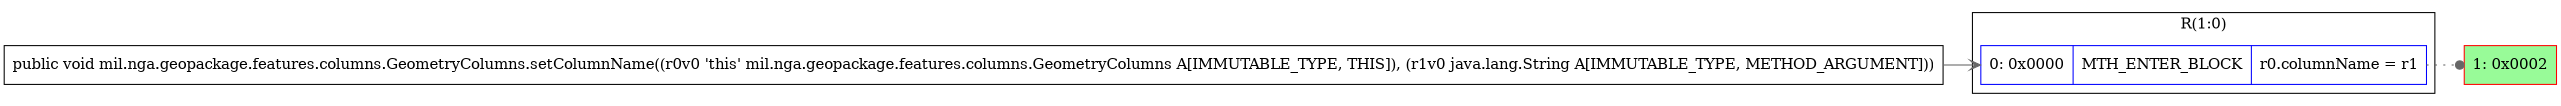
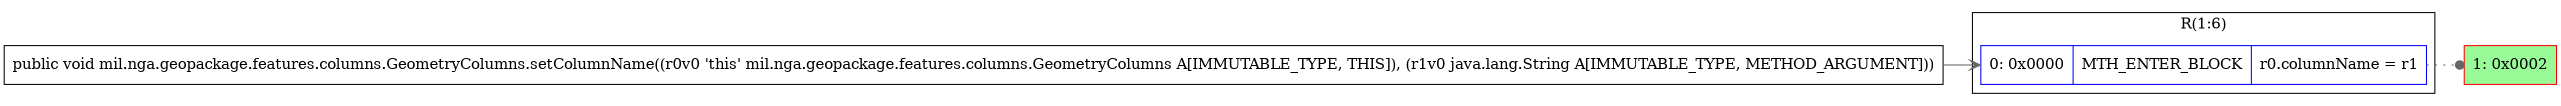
(2204, 25) -> (2204, 25)
